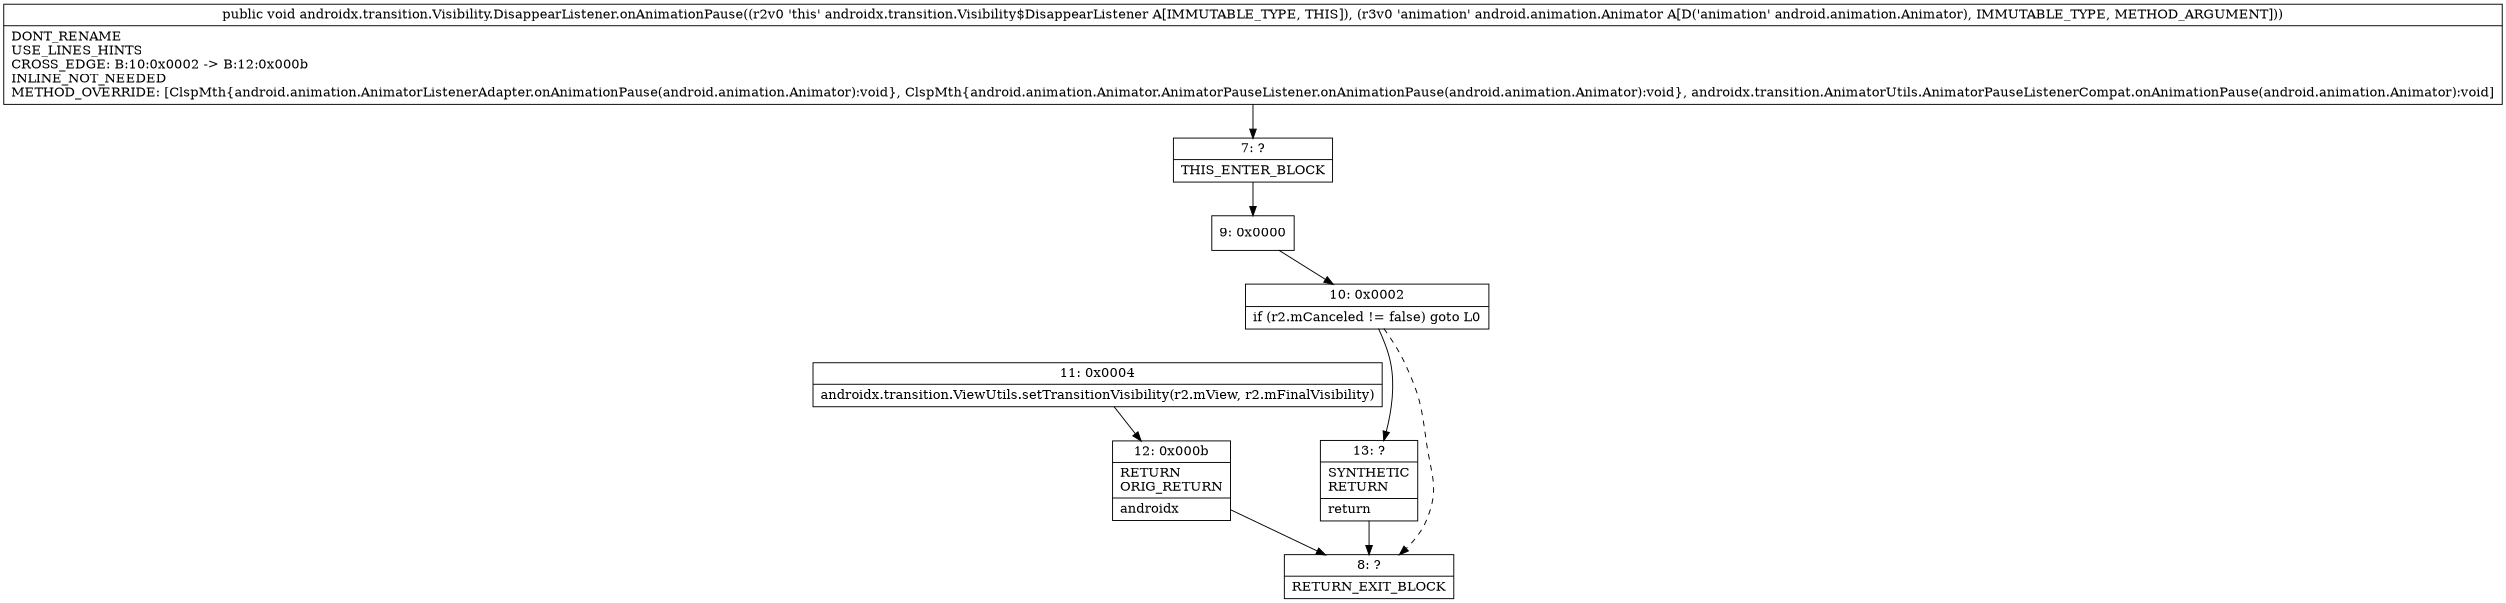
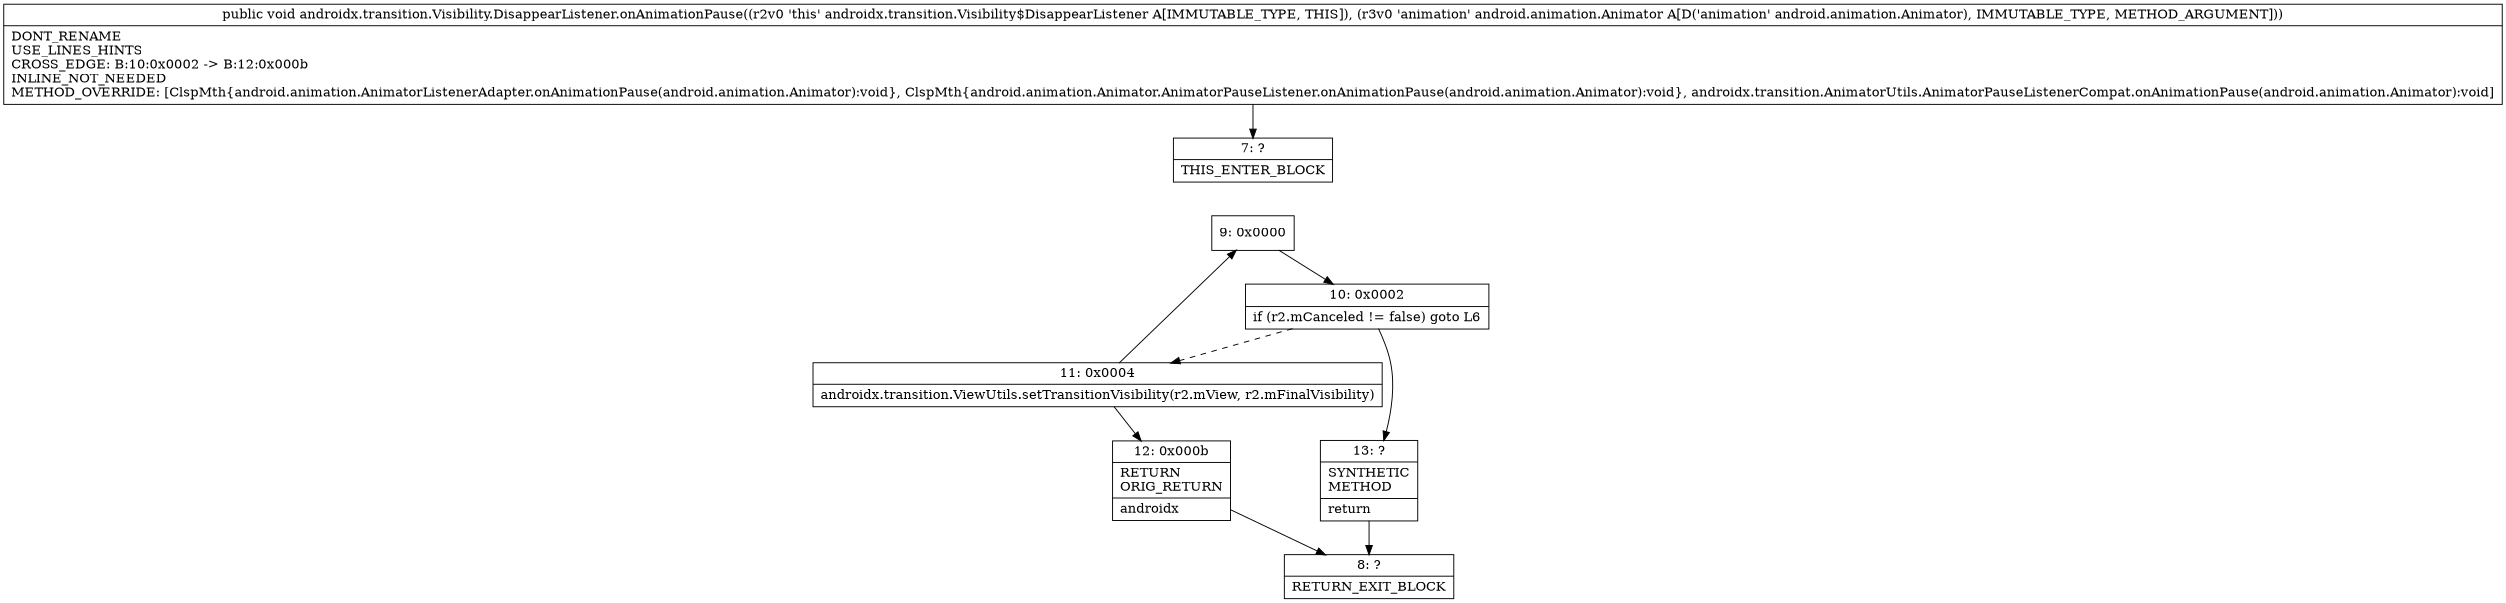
(1253, 194) -> (1174, 310)
(1367, 317) -> (1367, 317)
(1426, 438) -> (1236, 345)
(1358, 487) -> (1360, 487)
